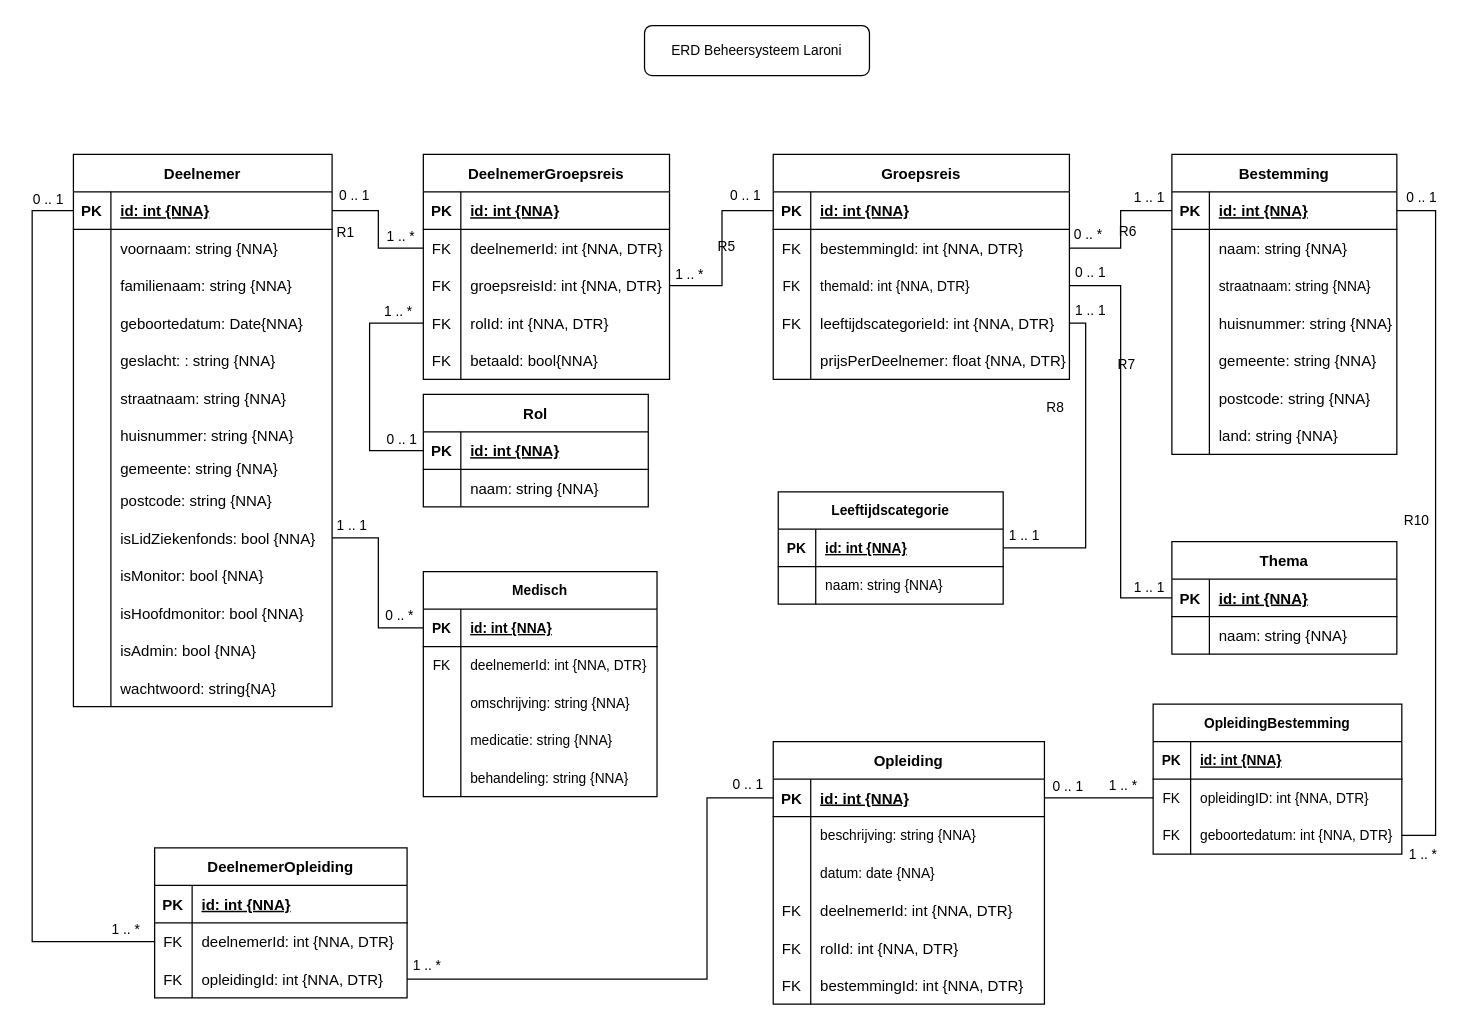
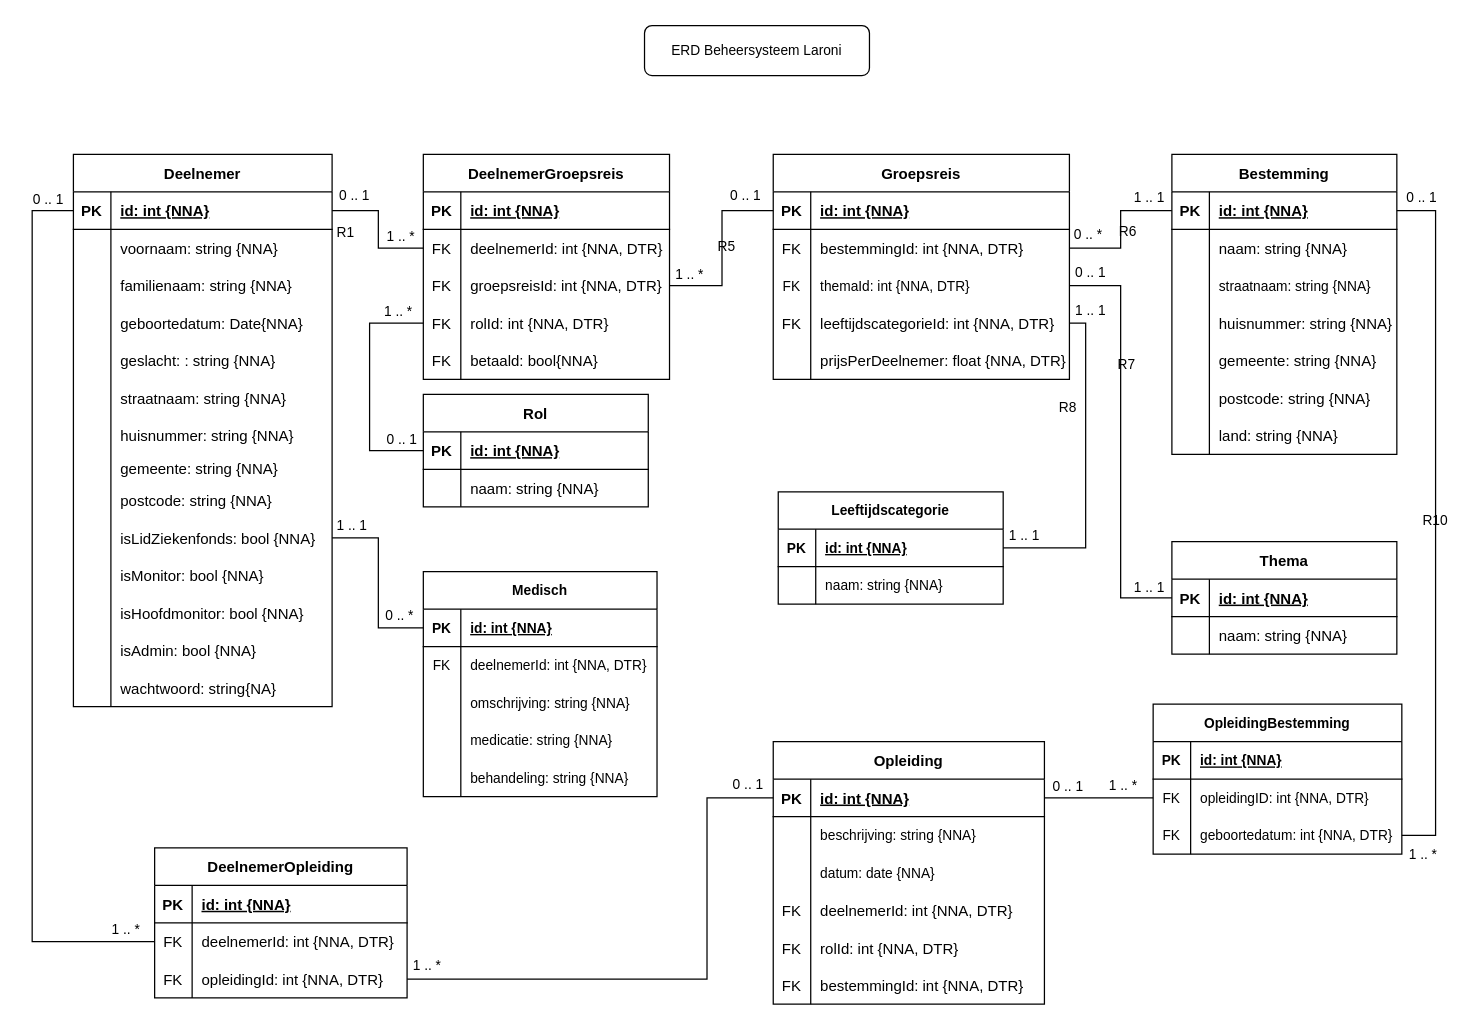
(1064, 411) -> (1077, 411)
(1422, 523) -> (1441, 523)
